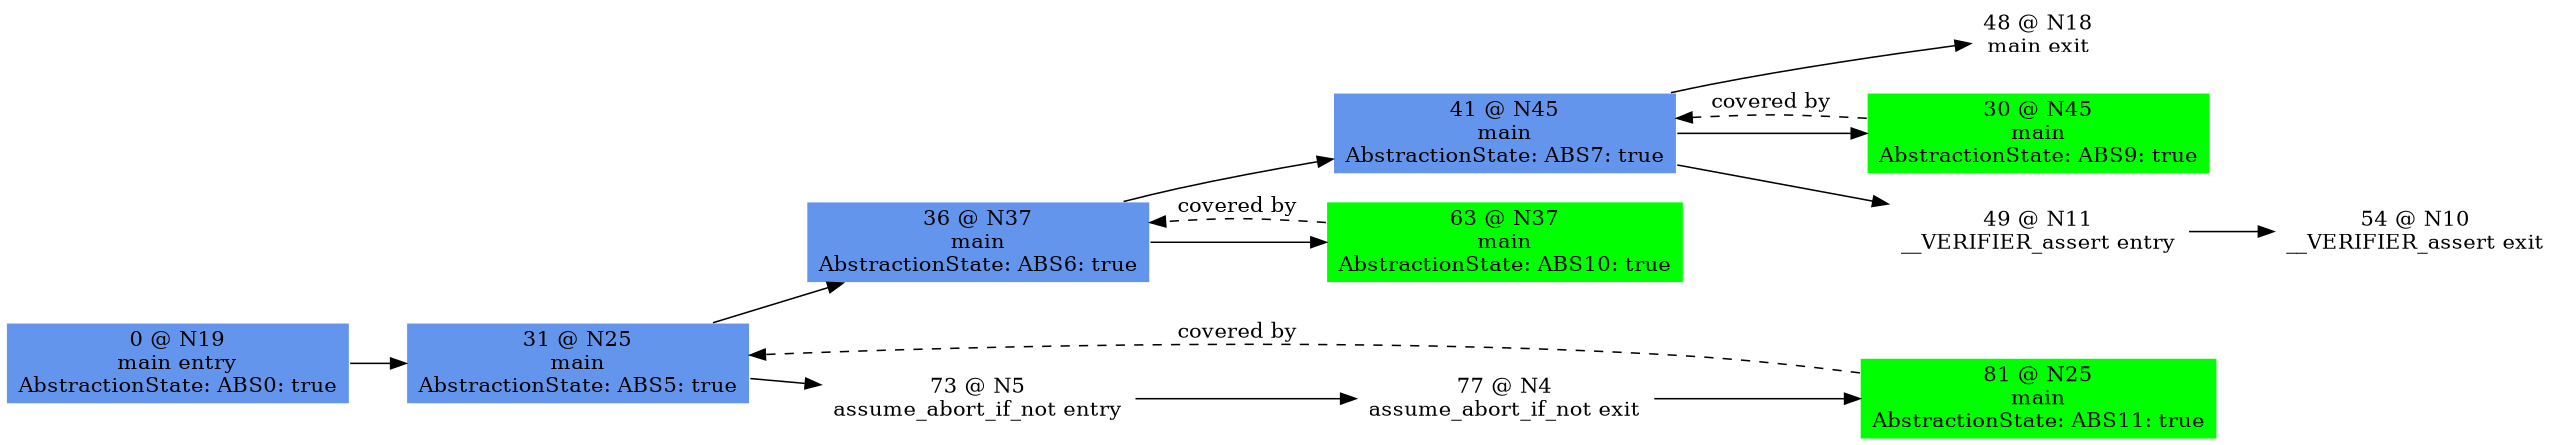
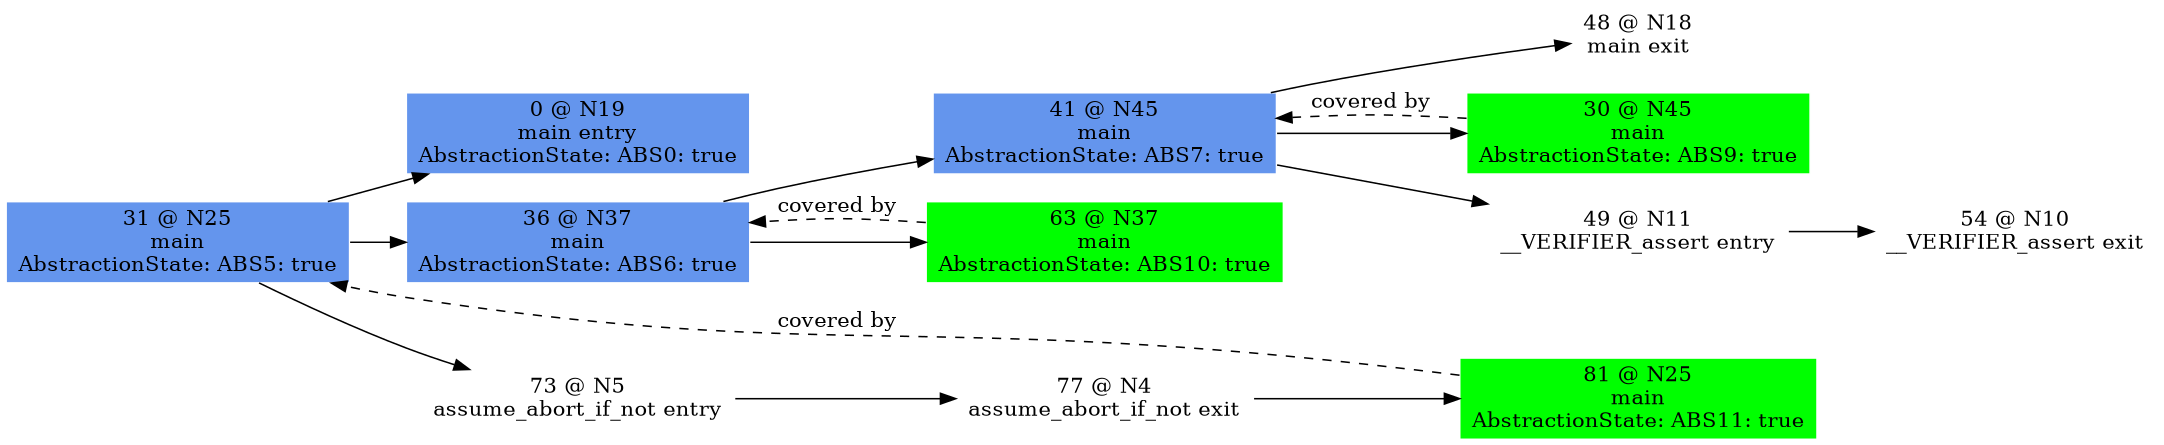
(370, 363) -> (370, 190)
